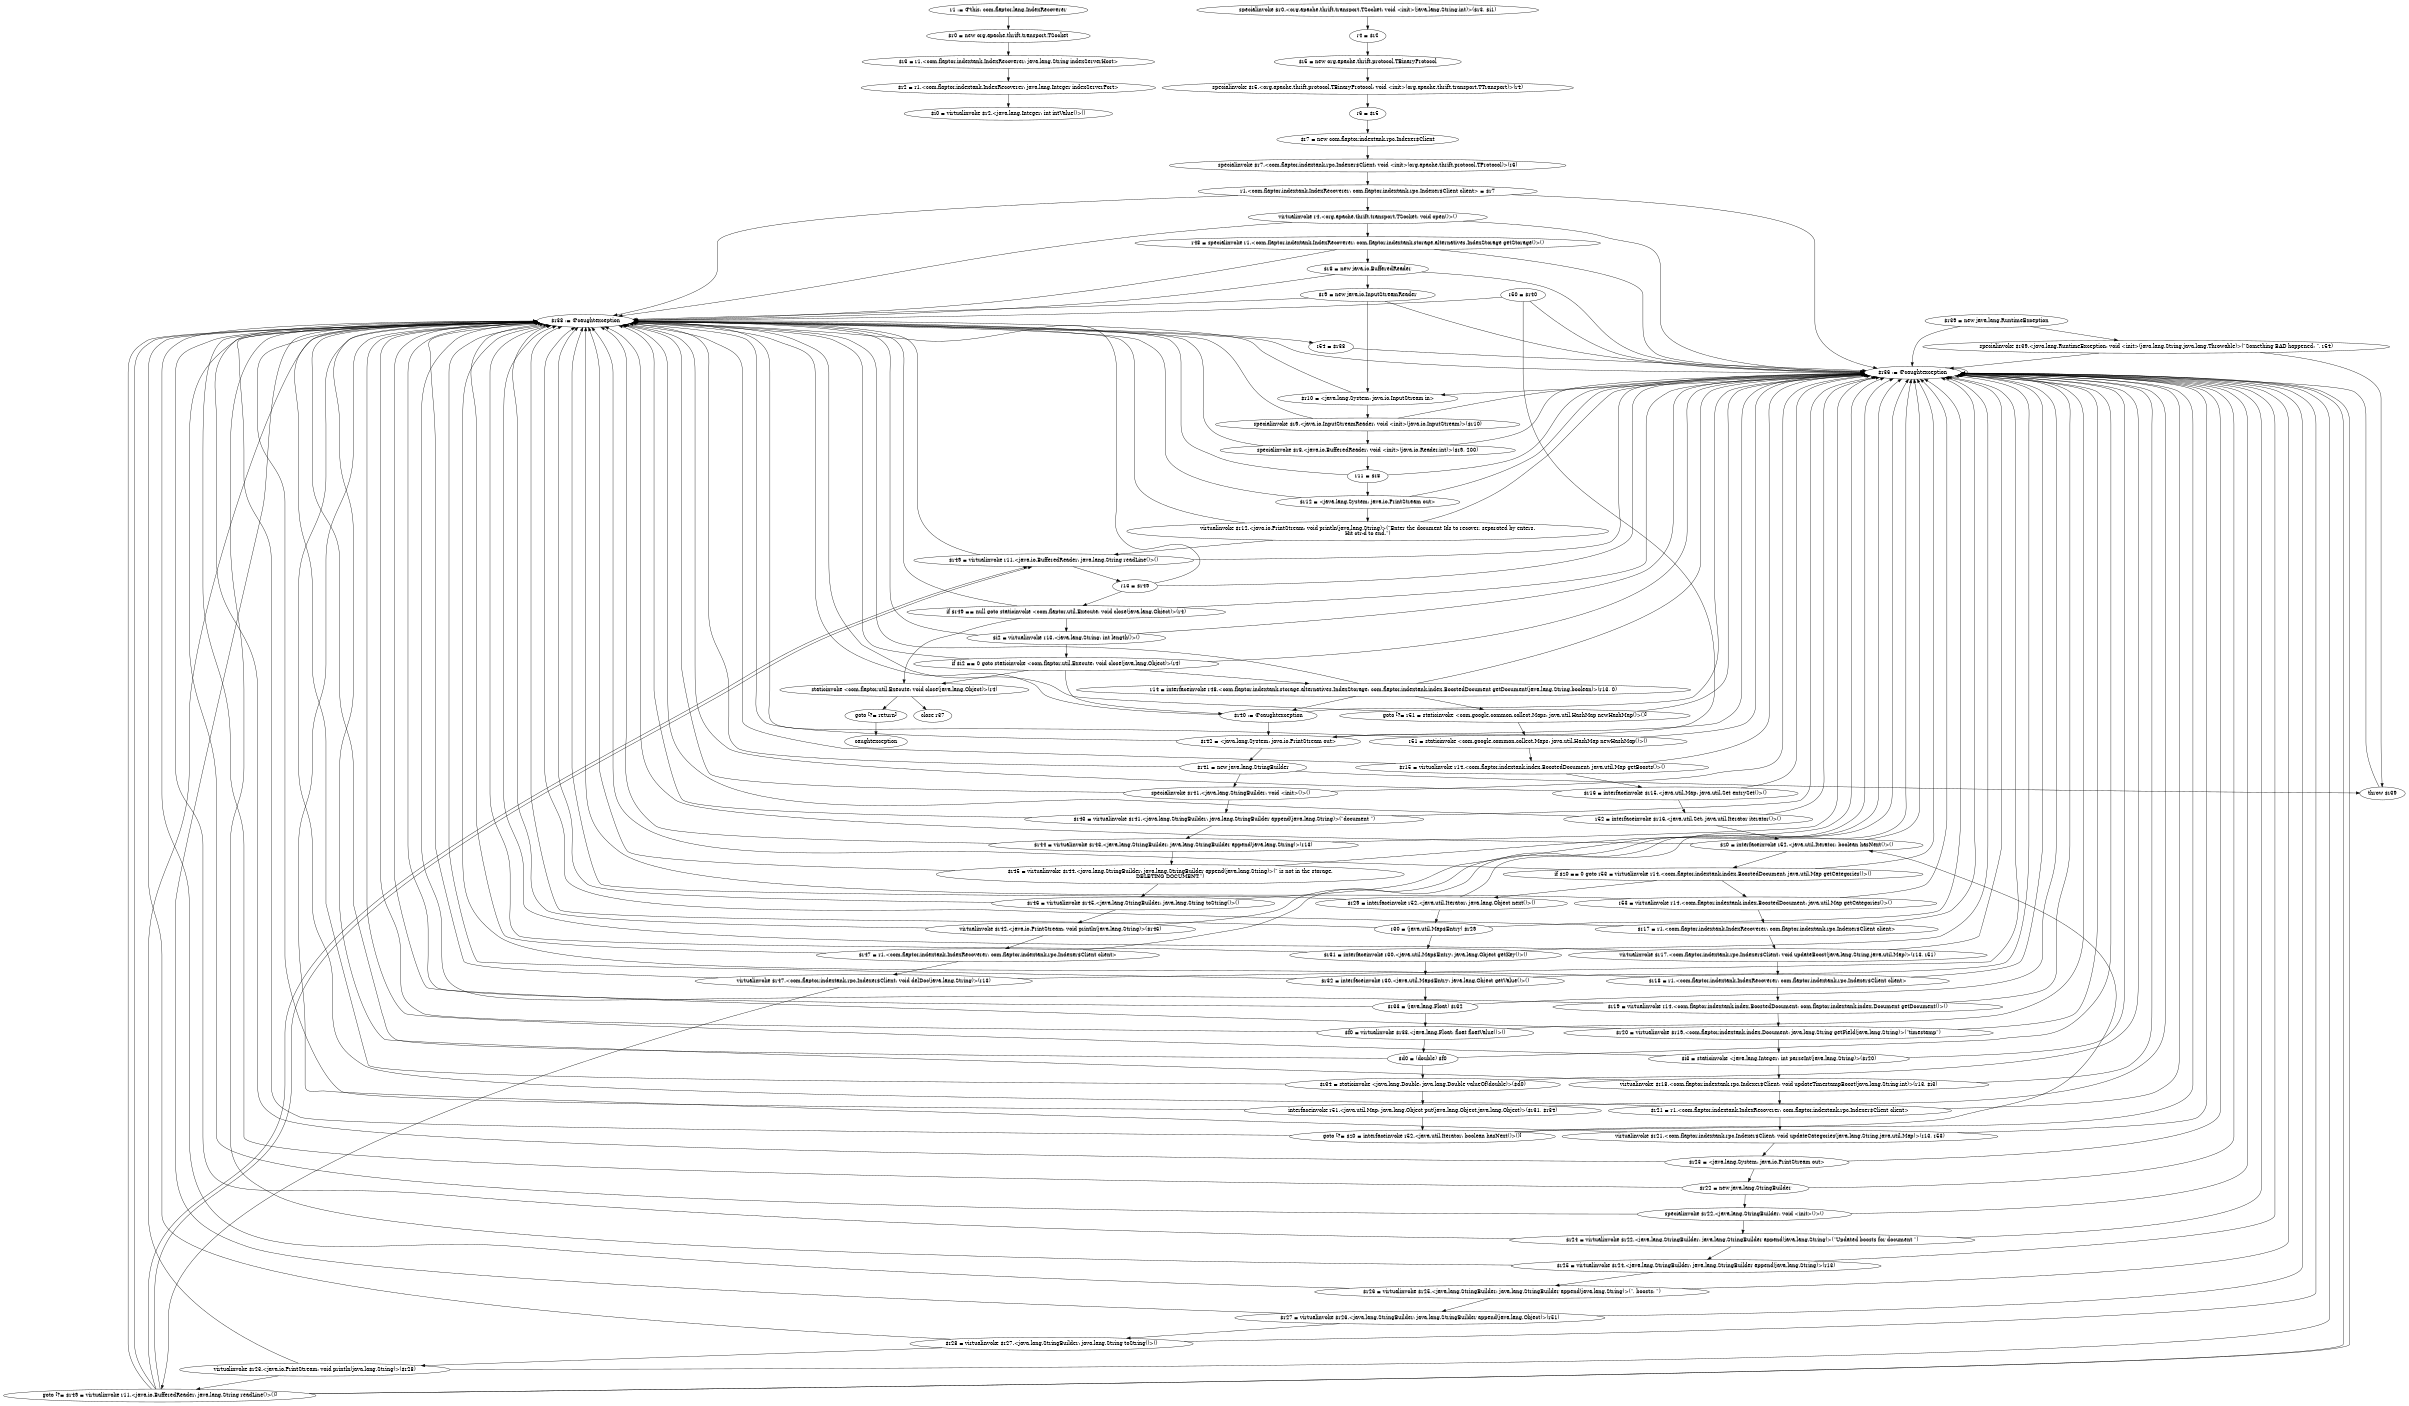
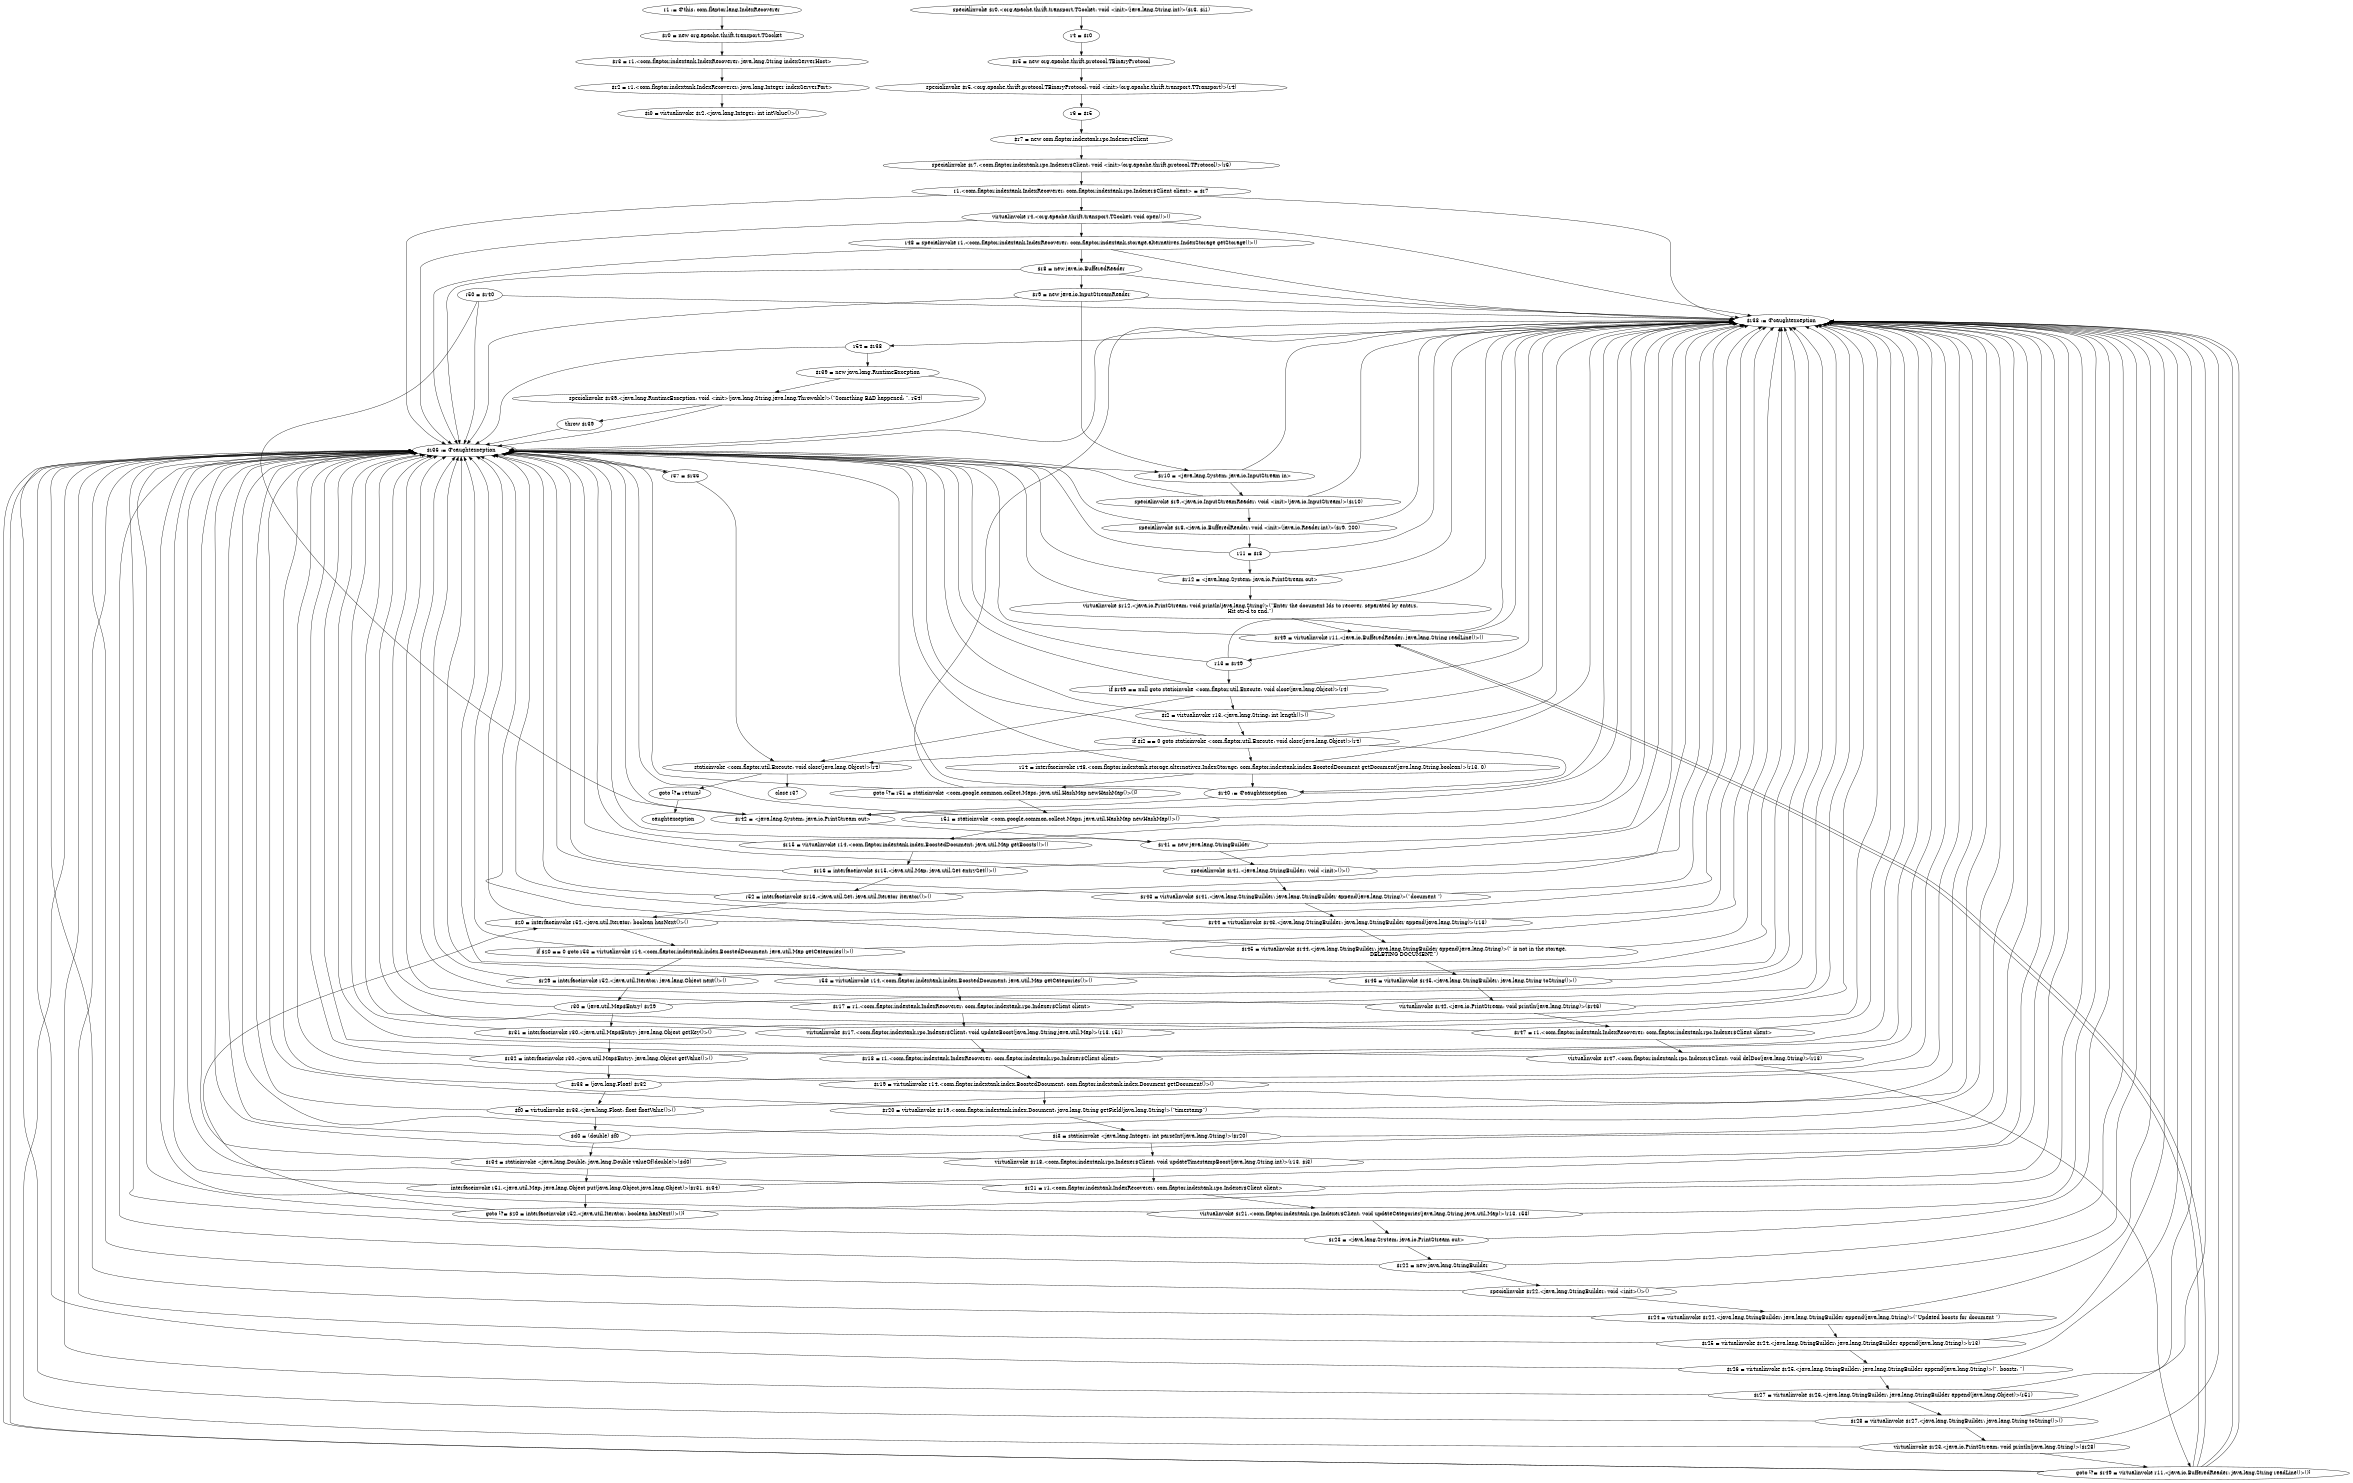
none -> (868, 358)
none -> (685, 476)
(1826, 787) -> (665, 831)
